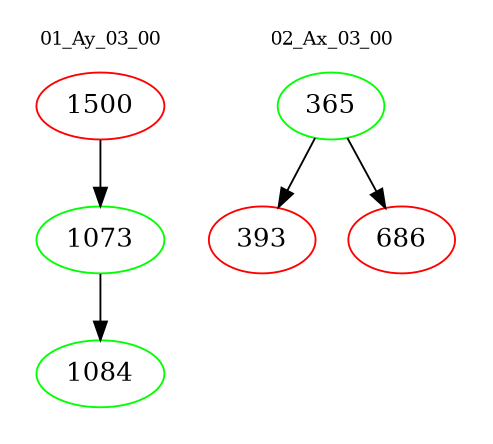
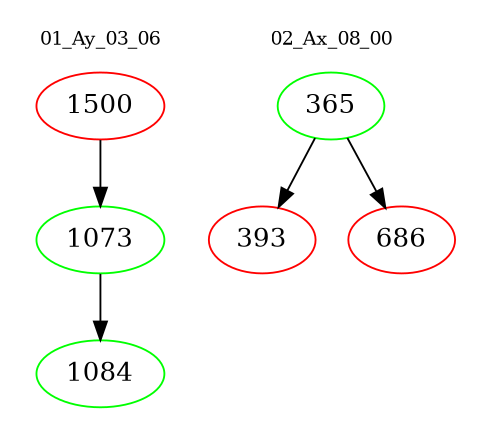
(100, 40) -> (100, 40)
(332, 40) -> (332, 40)
